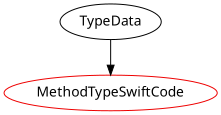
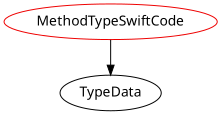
(111, 53) -> (111, 53)
